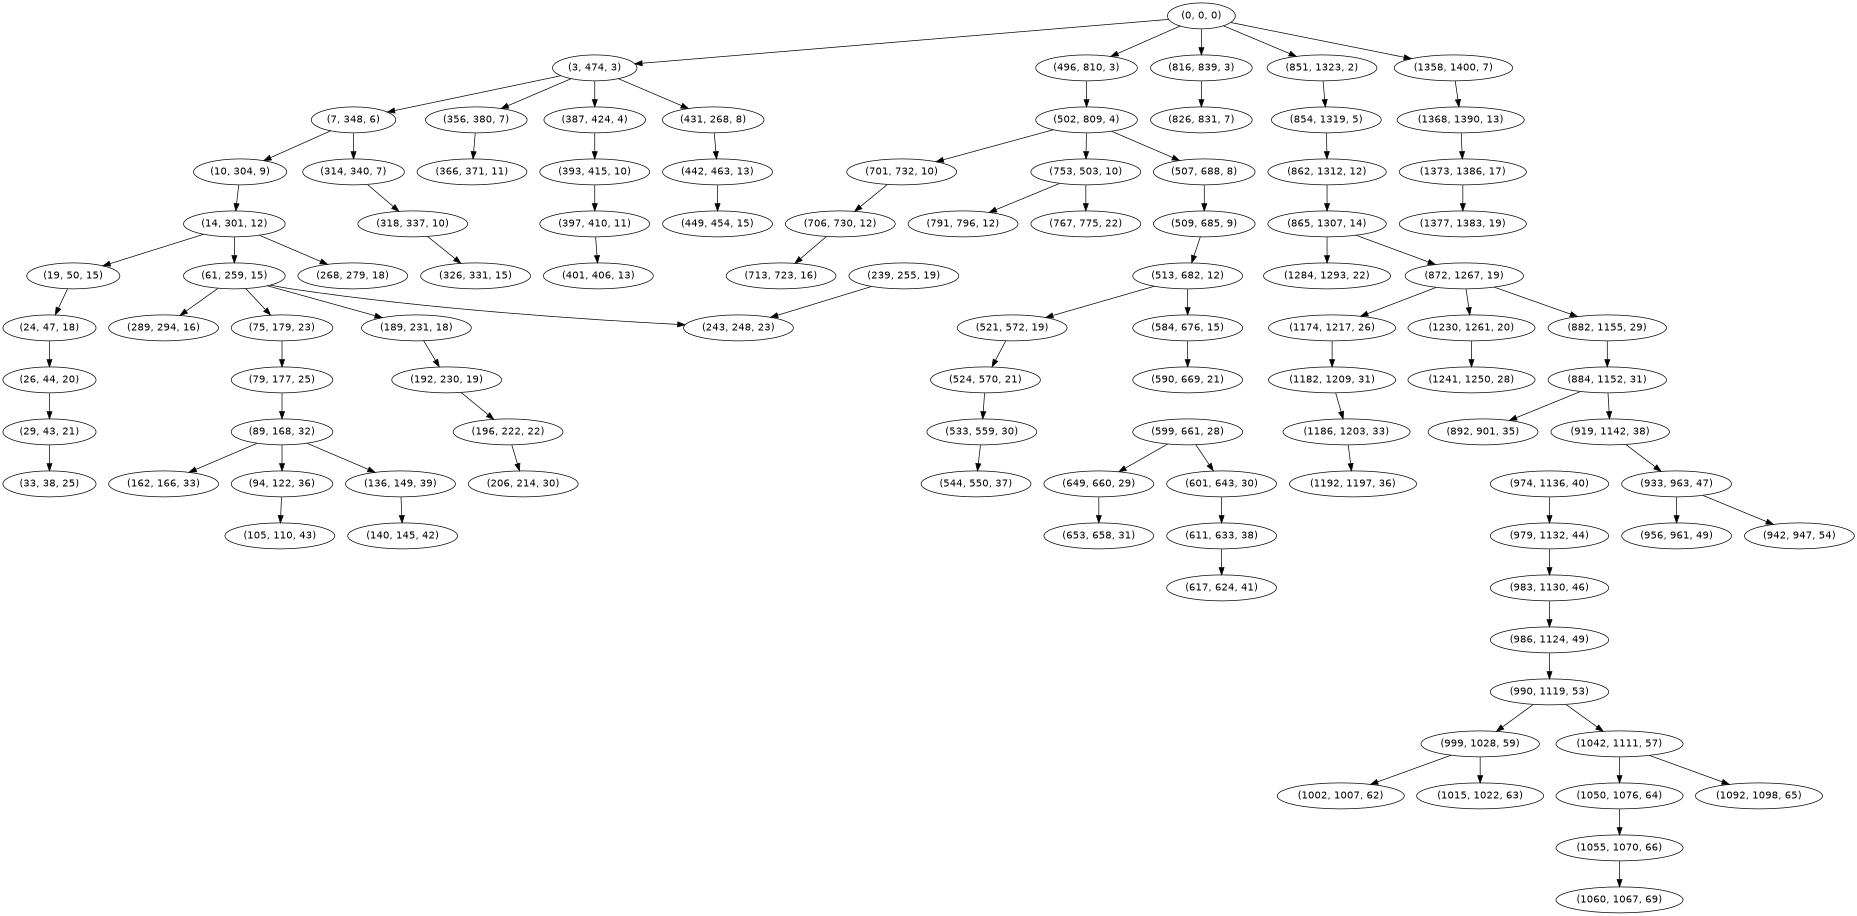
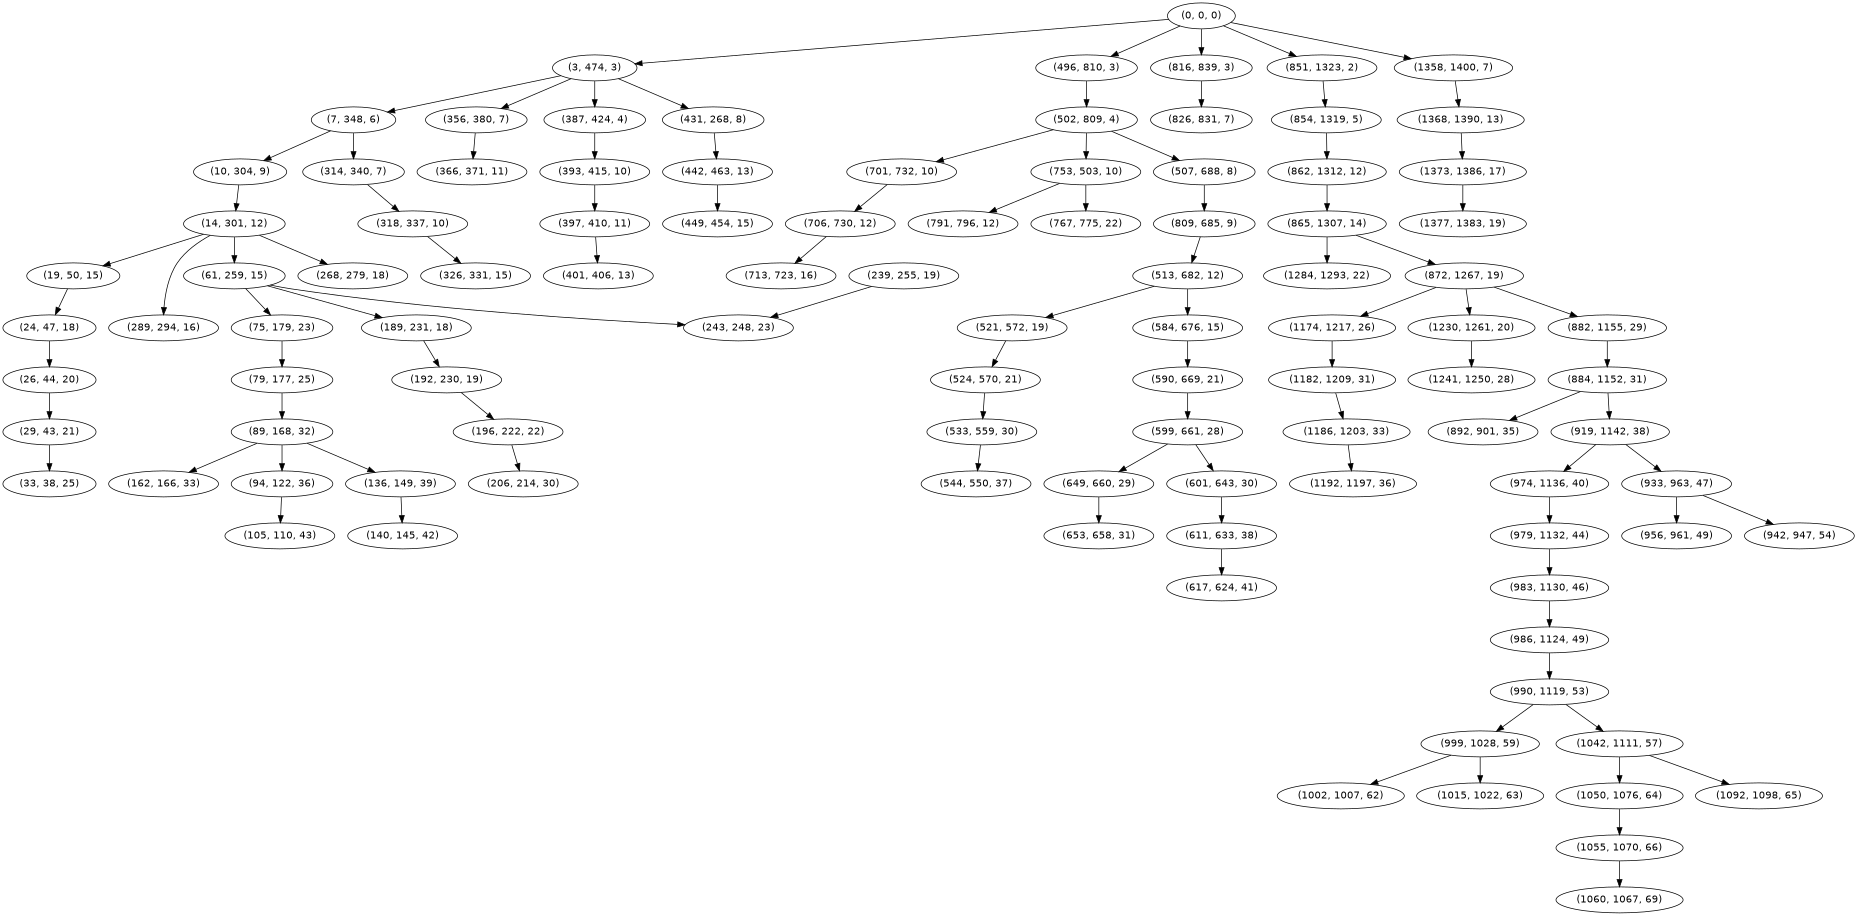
(1204, 224) -> (1204, 224)
(202, 300) -> (176, 264)
none -> (1188, 402)
none -> (1583, 456)
